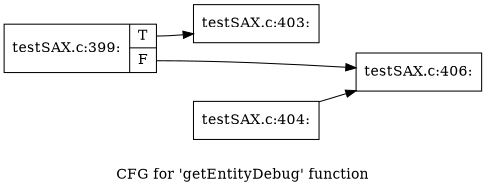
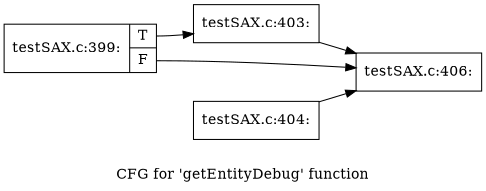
none -> (332, 46)
